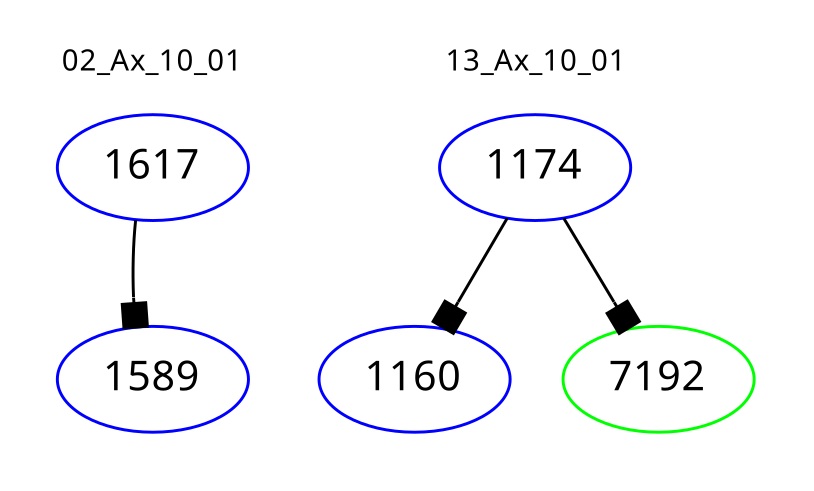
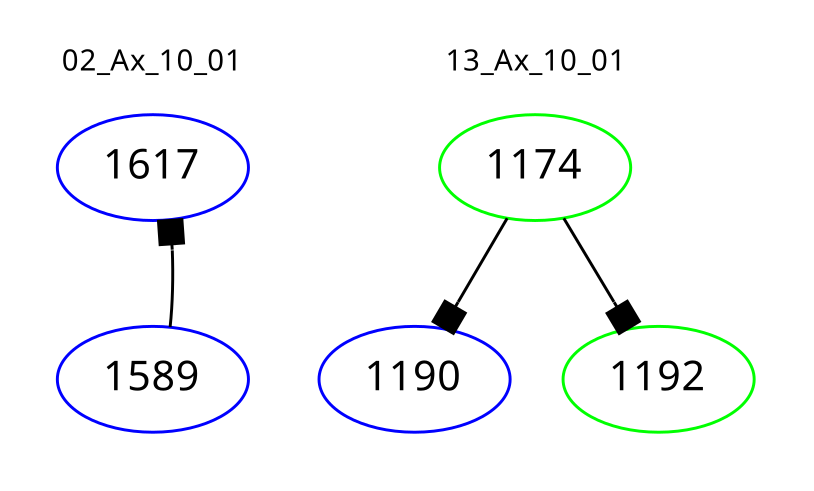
(535, 168) -> (535, 168)
(133, 259) -> (173, 289)
(415, 379) -> (415, 379)
(659, 379) -> (659, 379)
